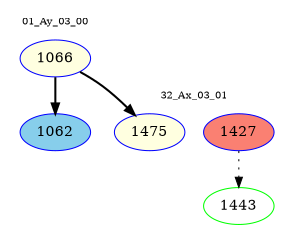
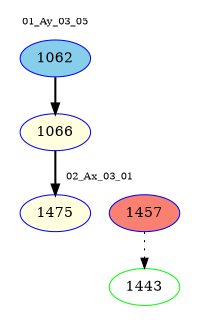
(55, 22) -> (55, 22)
(55, 90) -> (55, 90)
(194, 96) -> (100, 177)
(239, 132) -> (145, 213)
